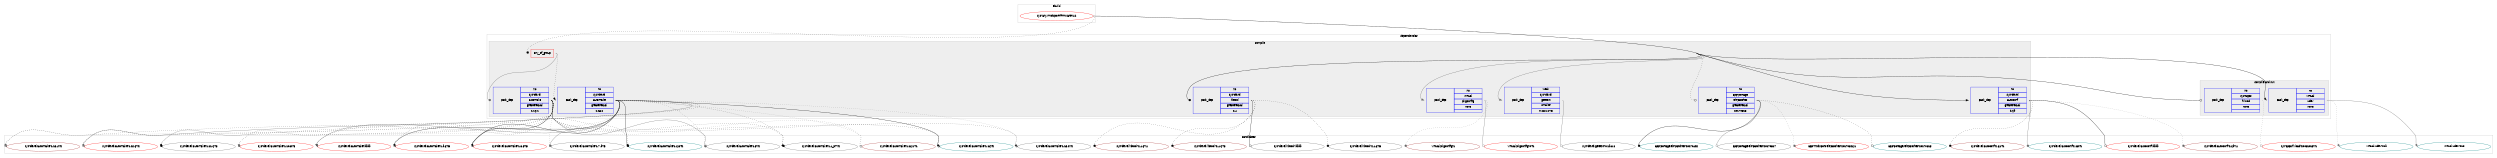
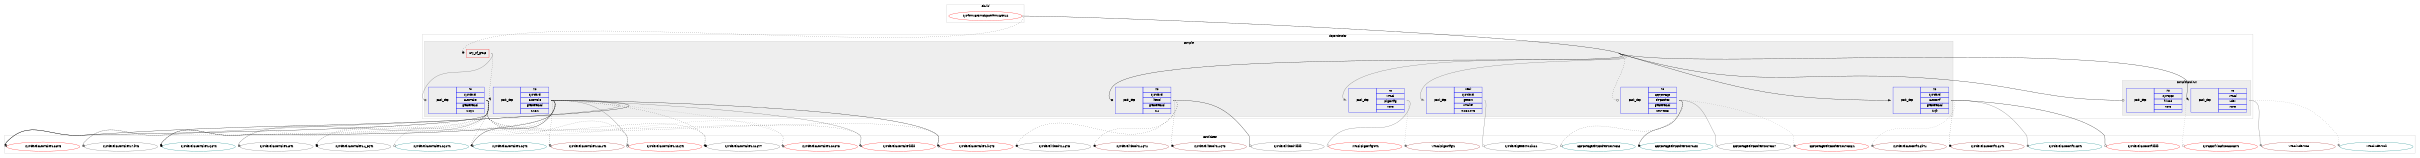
(1057, 16) -> (985, 16)
(199, 147) -> (743, 147)
(821, 147) -> (354, 147)
(899, 147) -> (432, 147)
(1054, 147) -> none
(1832, 147) -> (1832, 147)
(2454, 147) -> (2299, 147)
